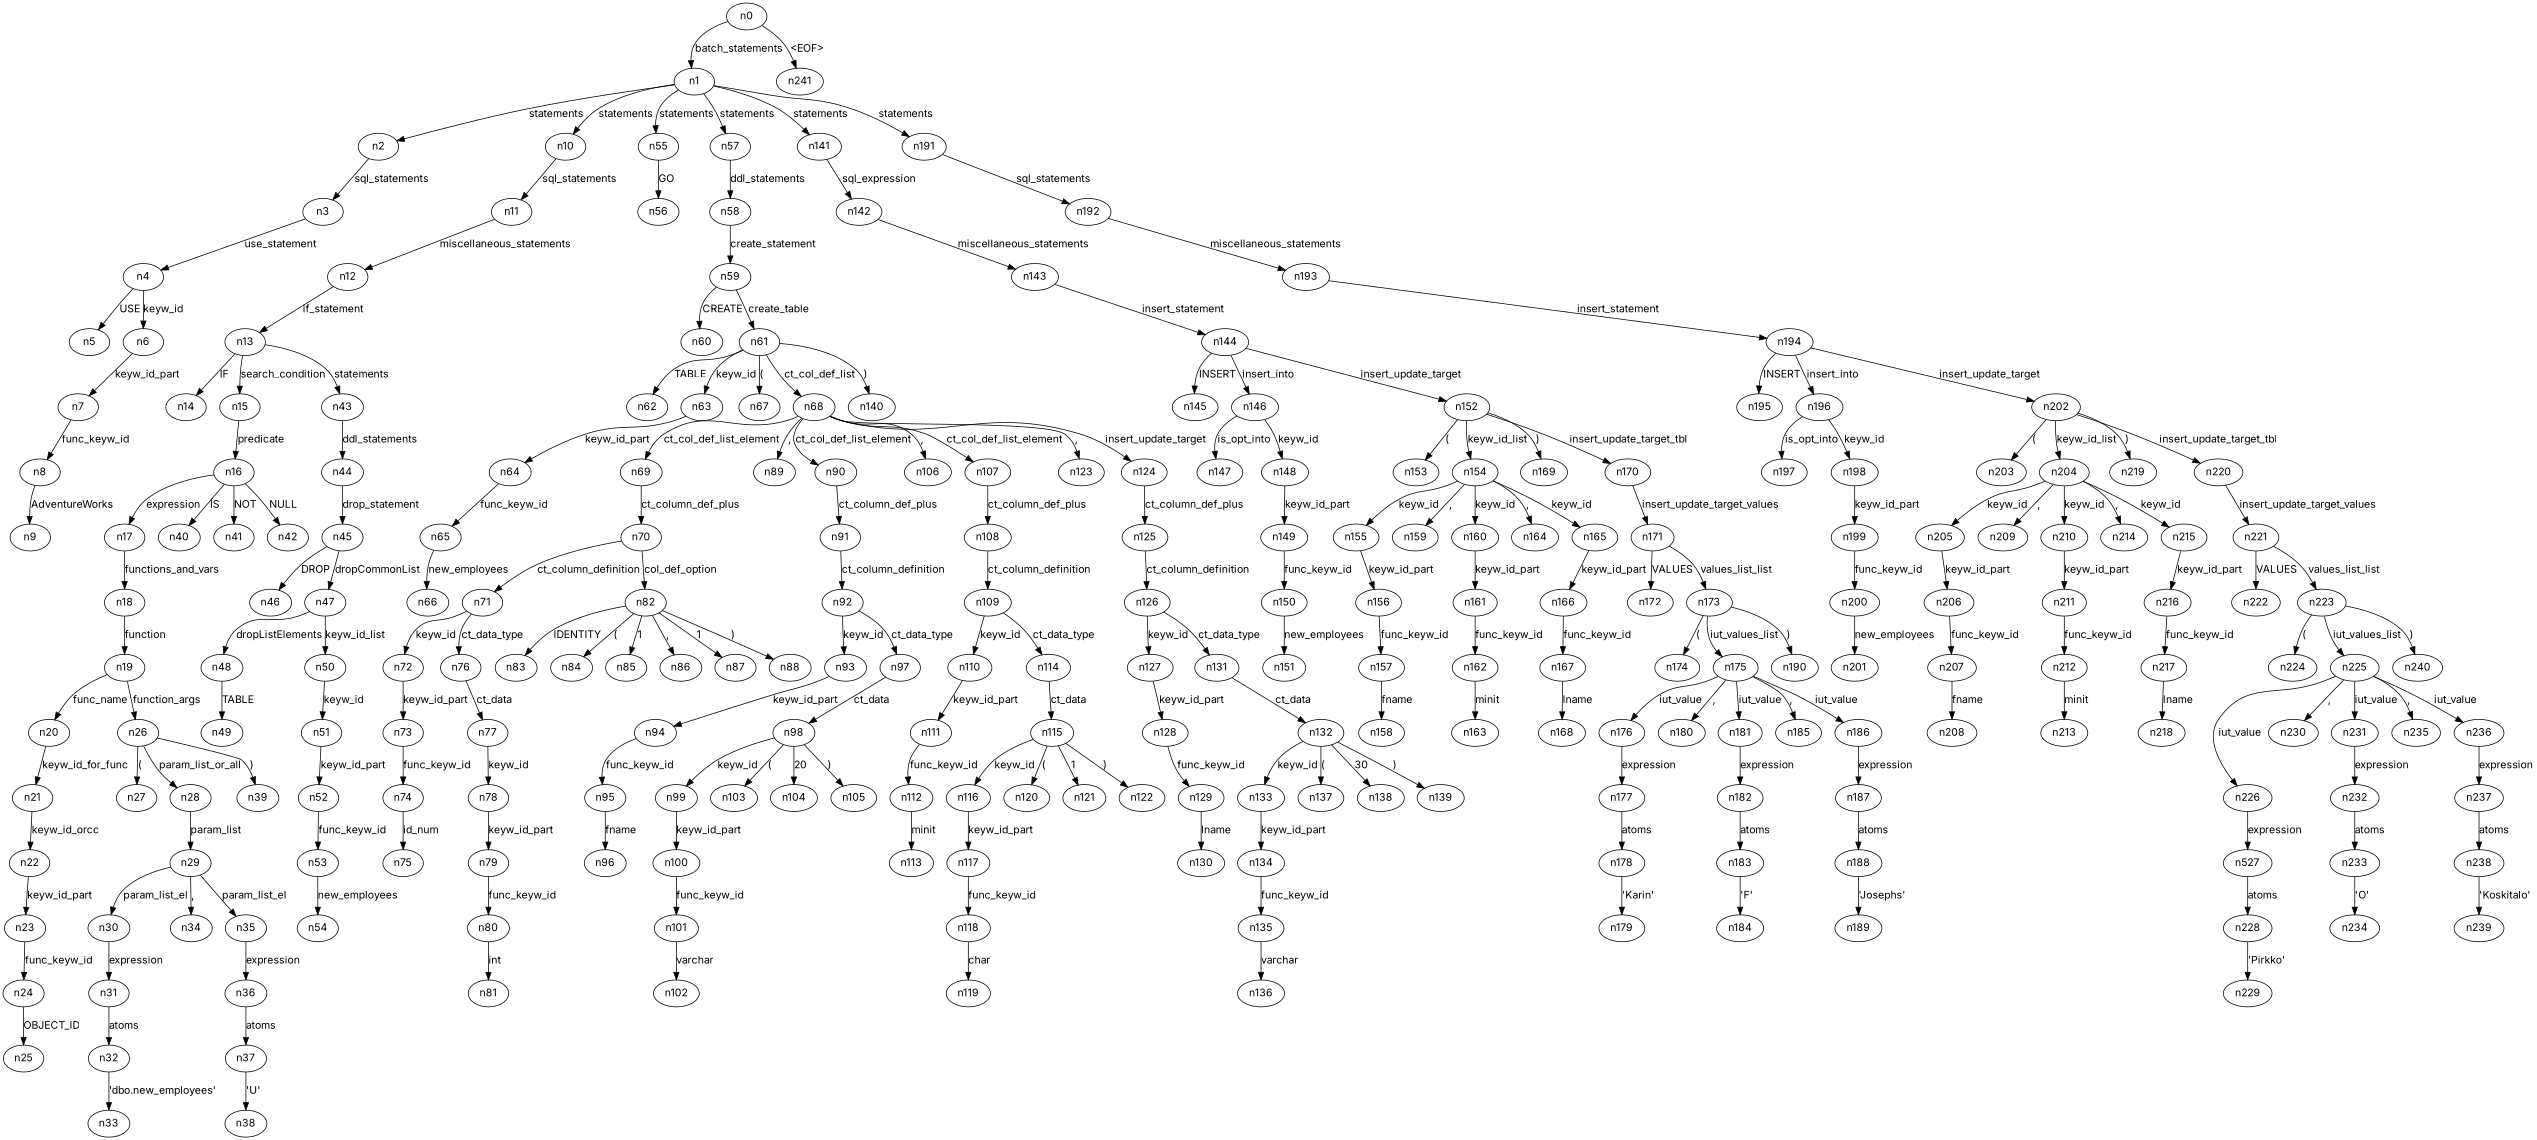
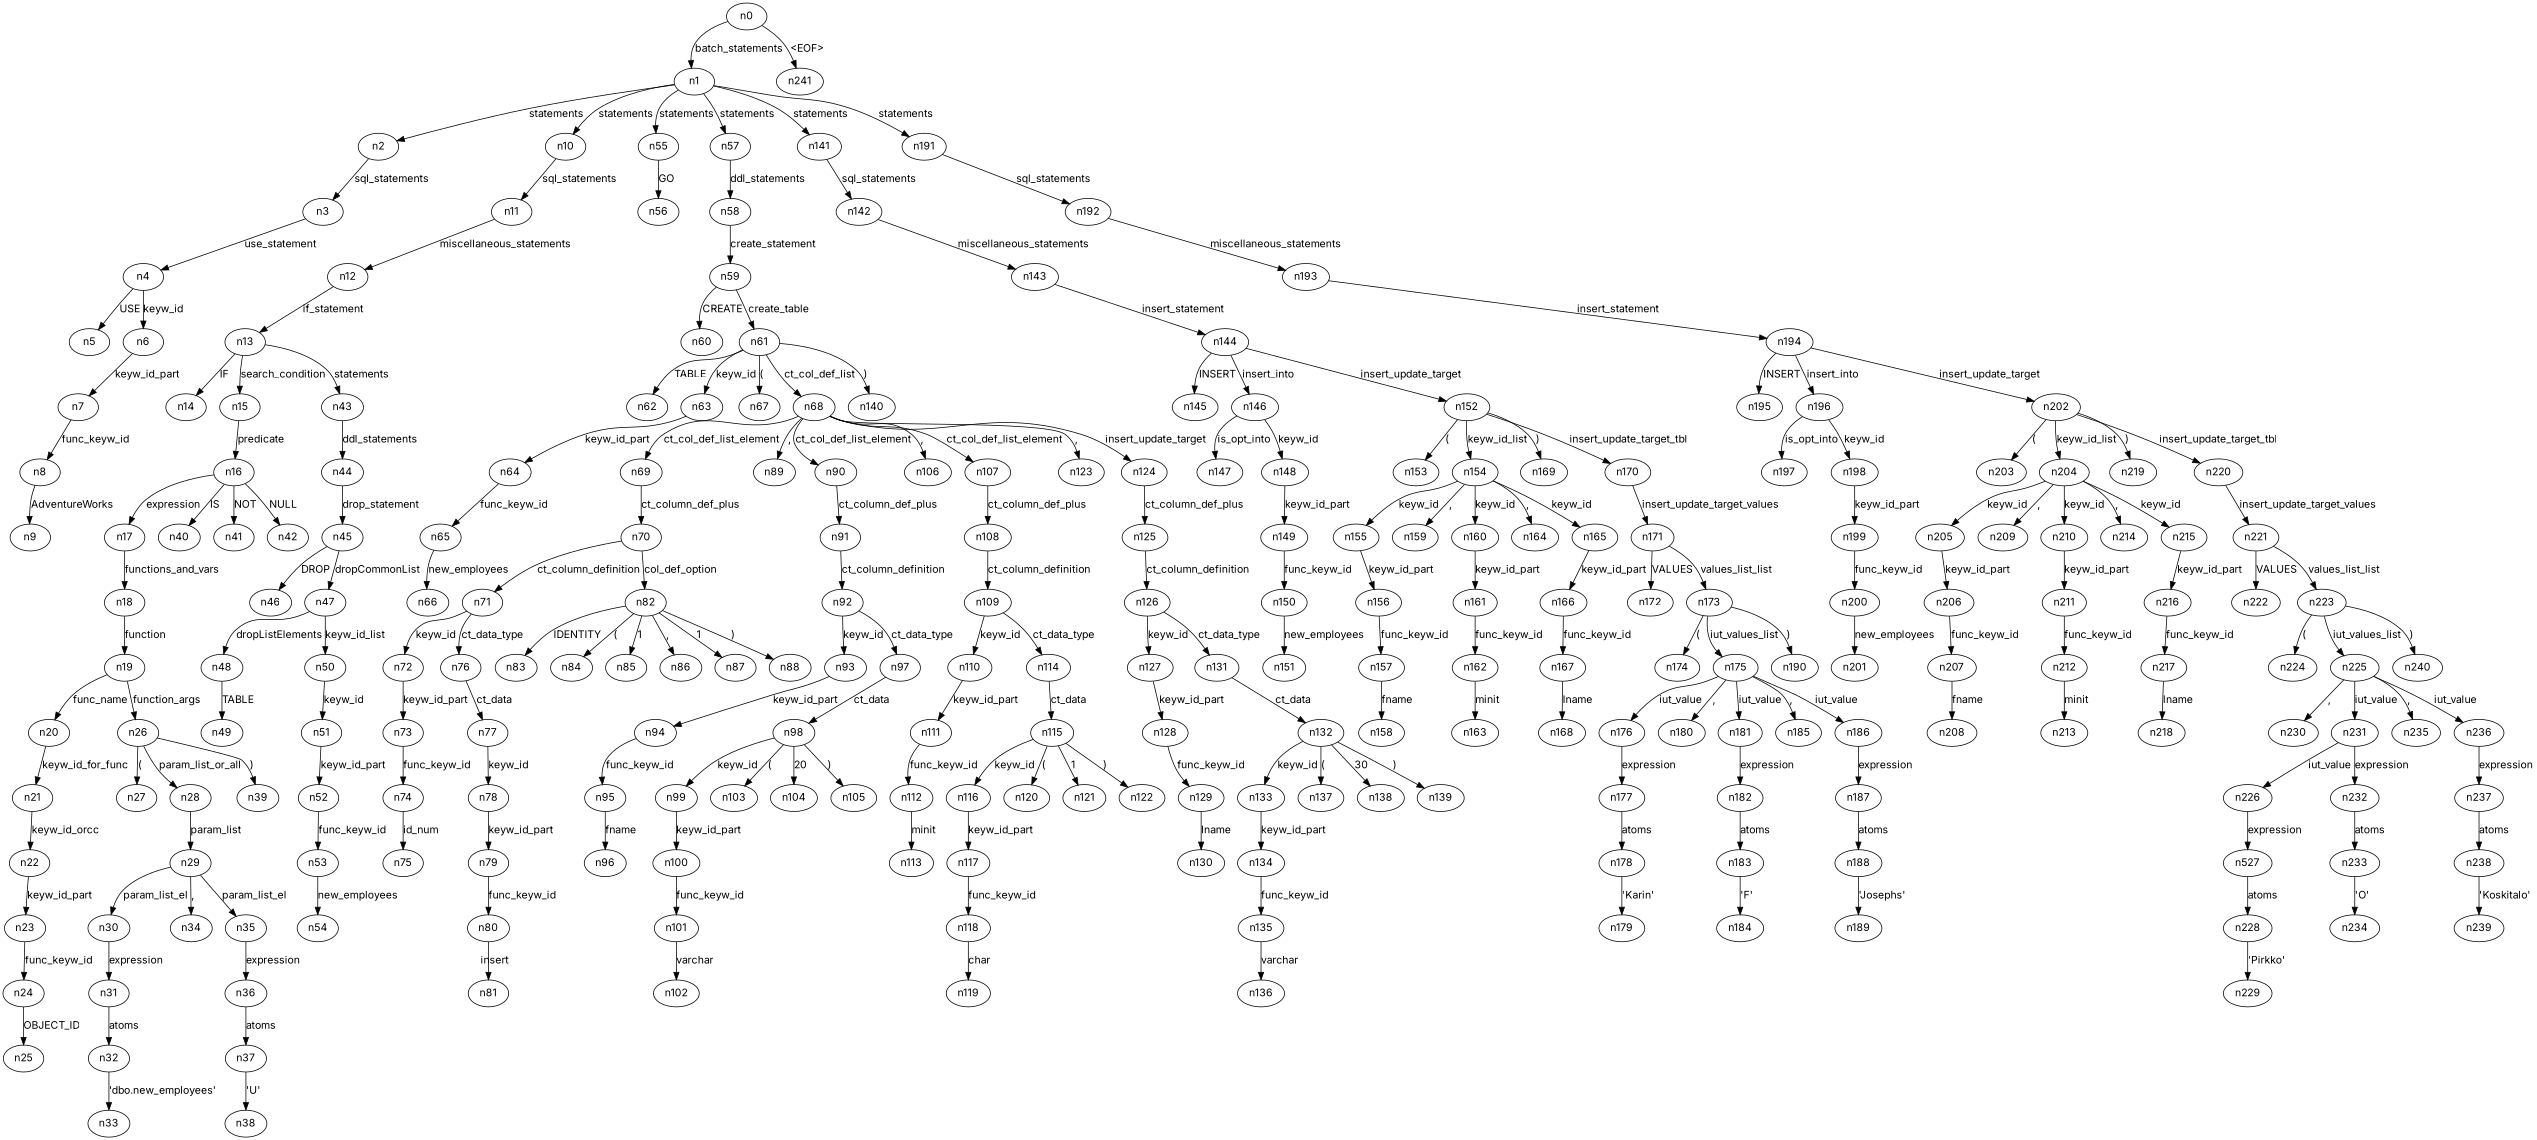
(879, 179) -> (879, 179)
(2241, 698) -> (2304, 763)
(495, 961) -> (495, 961)
